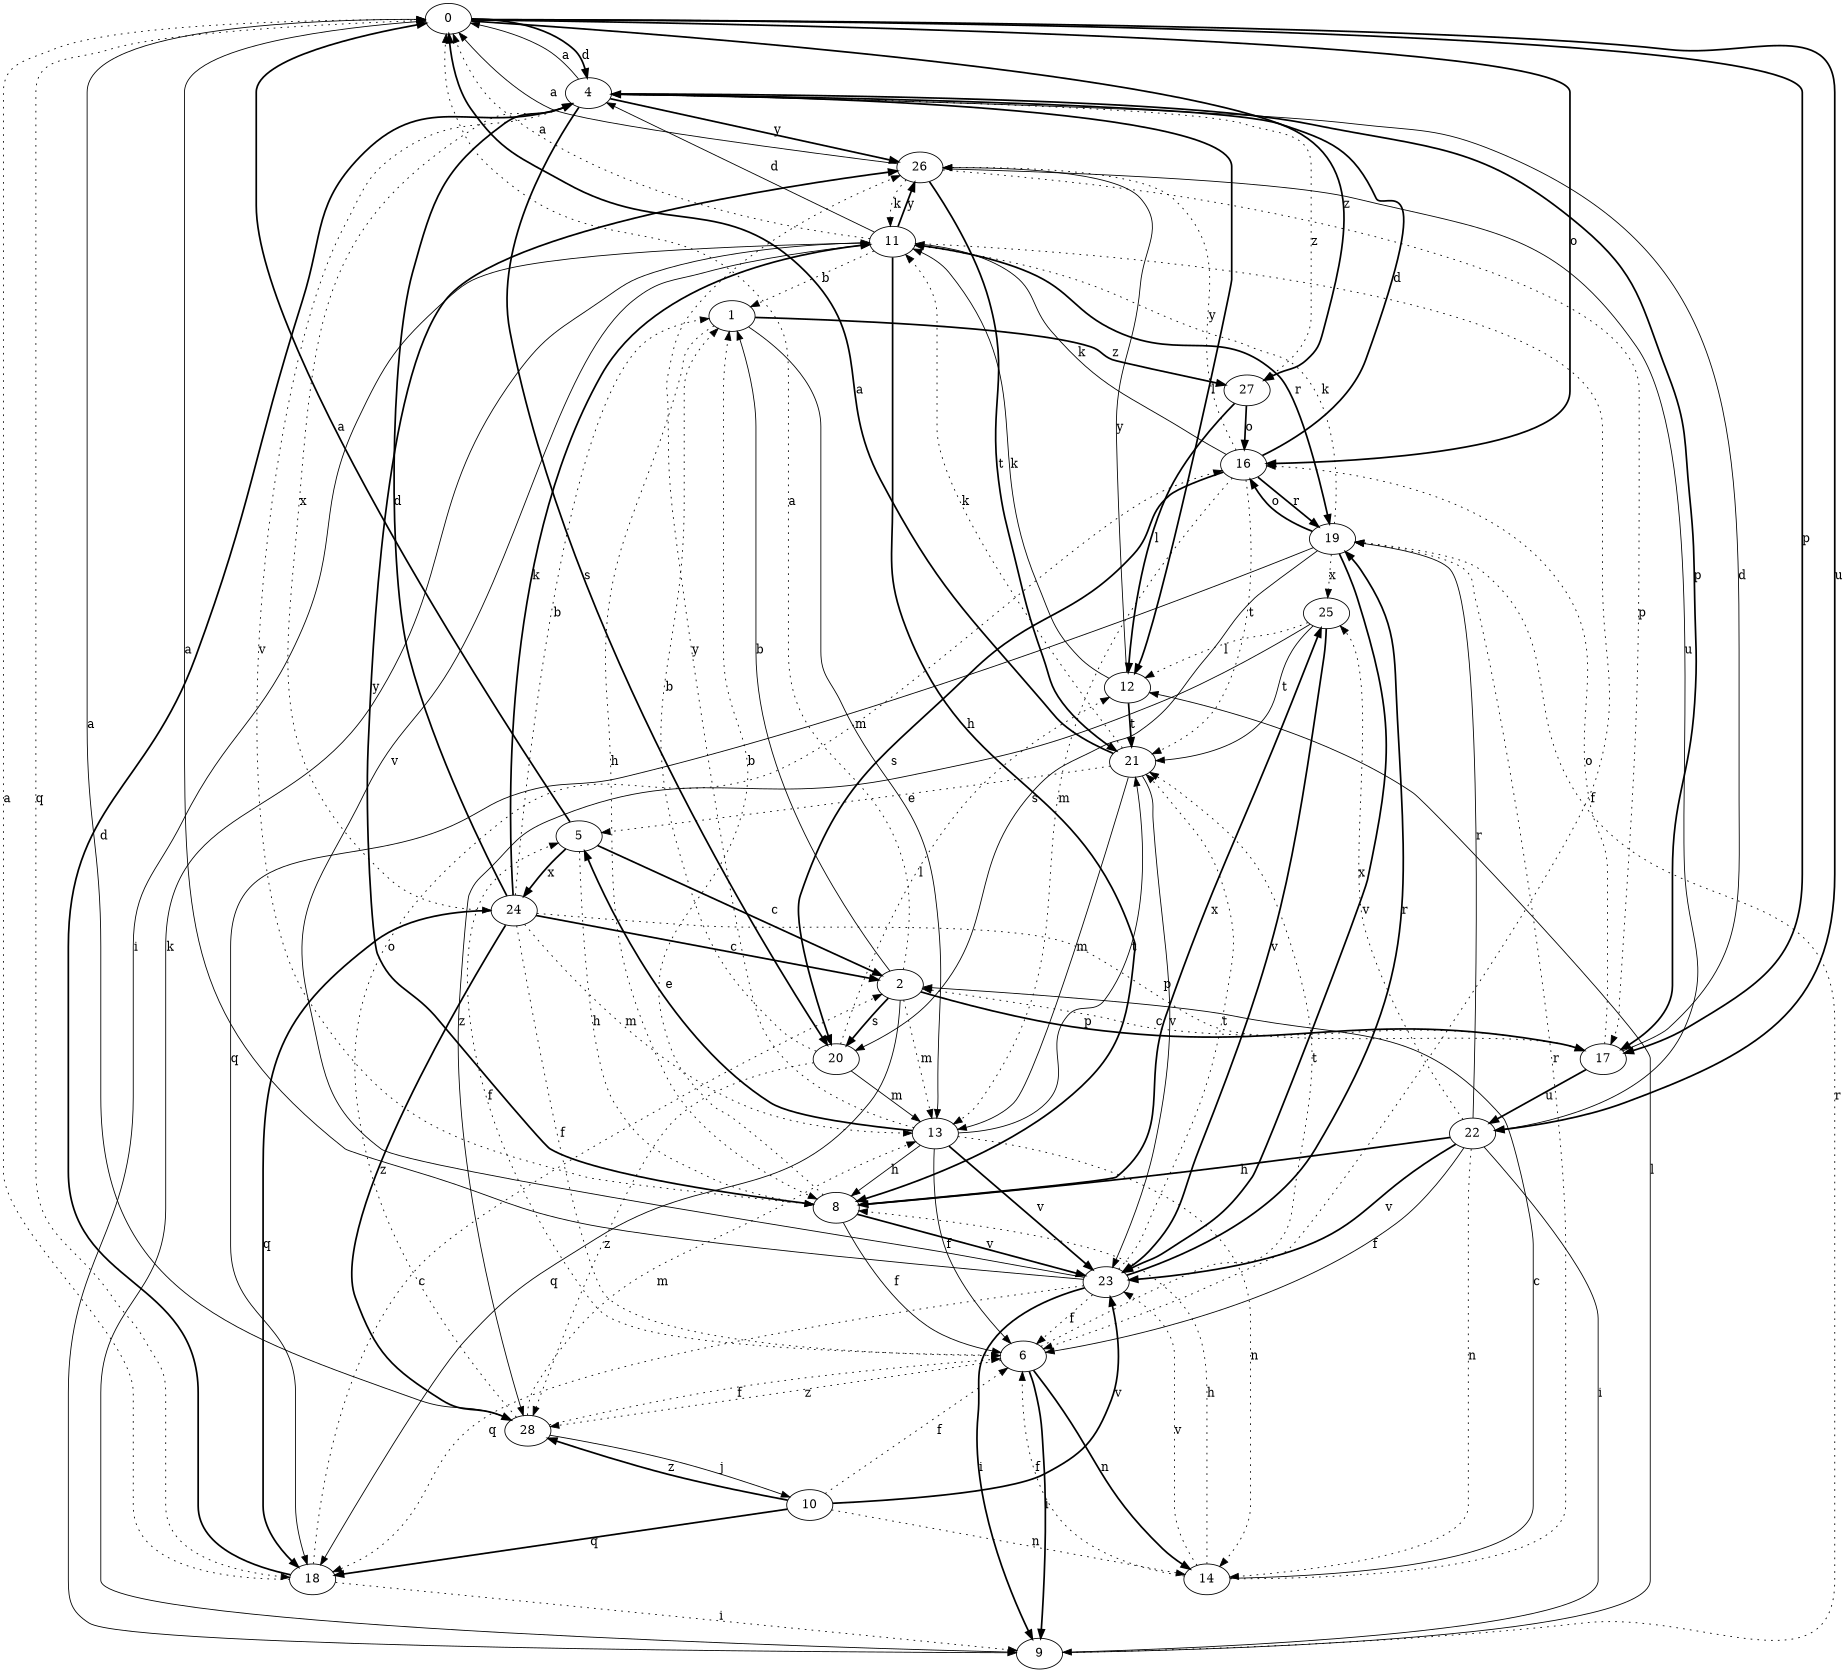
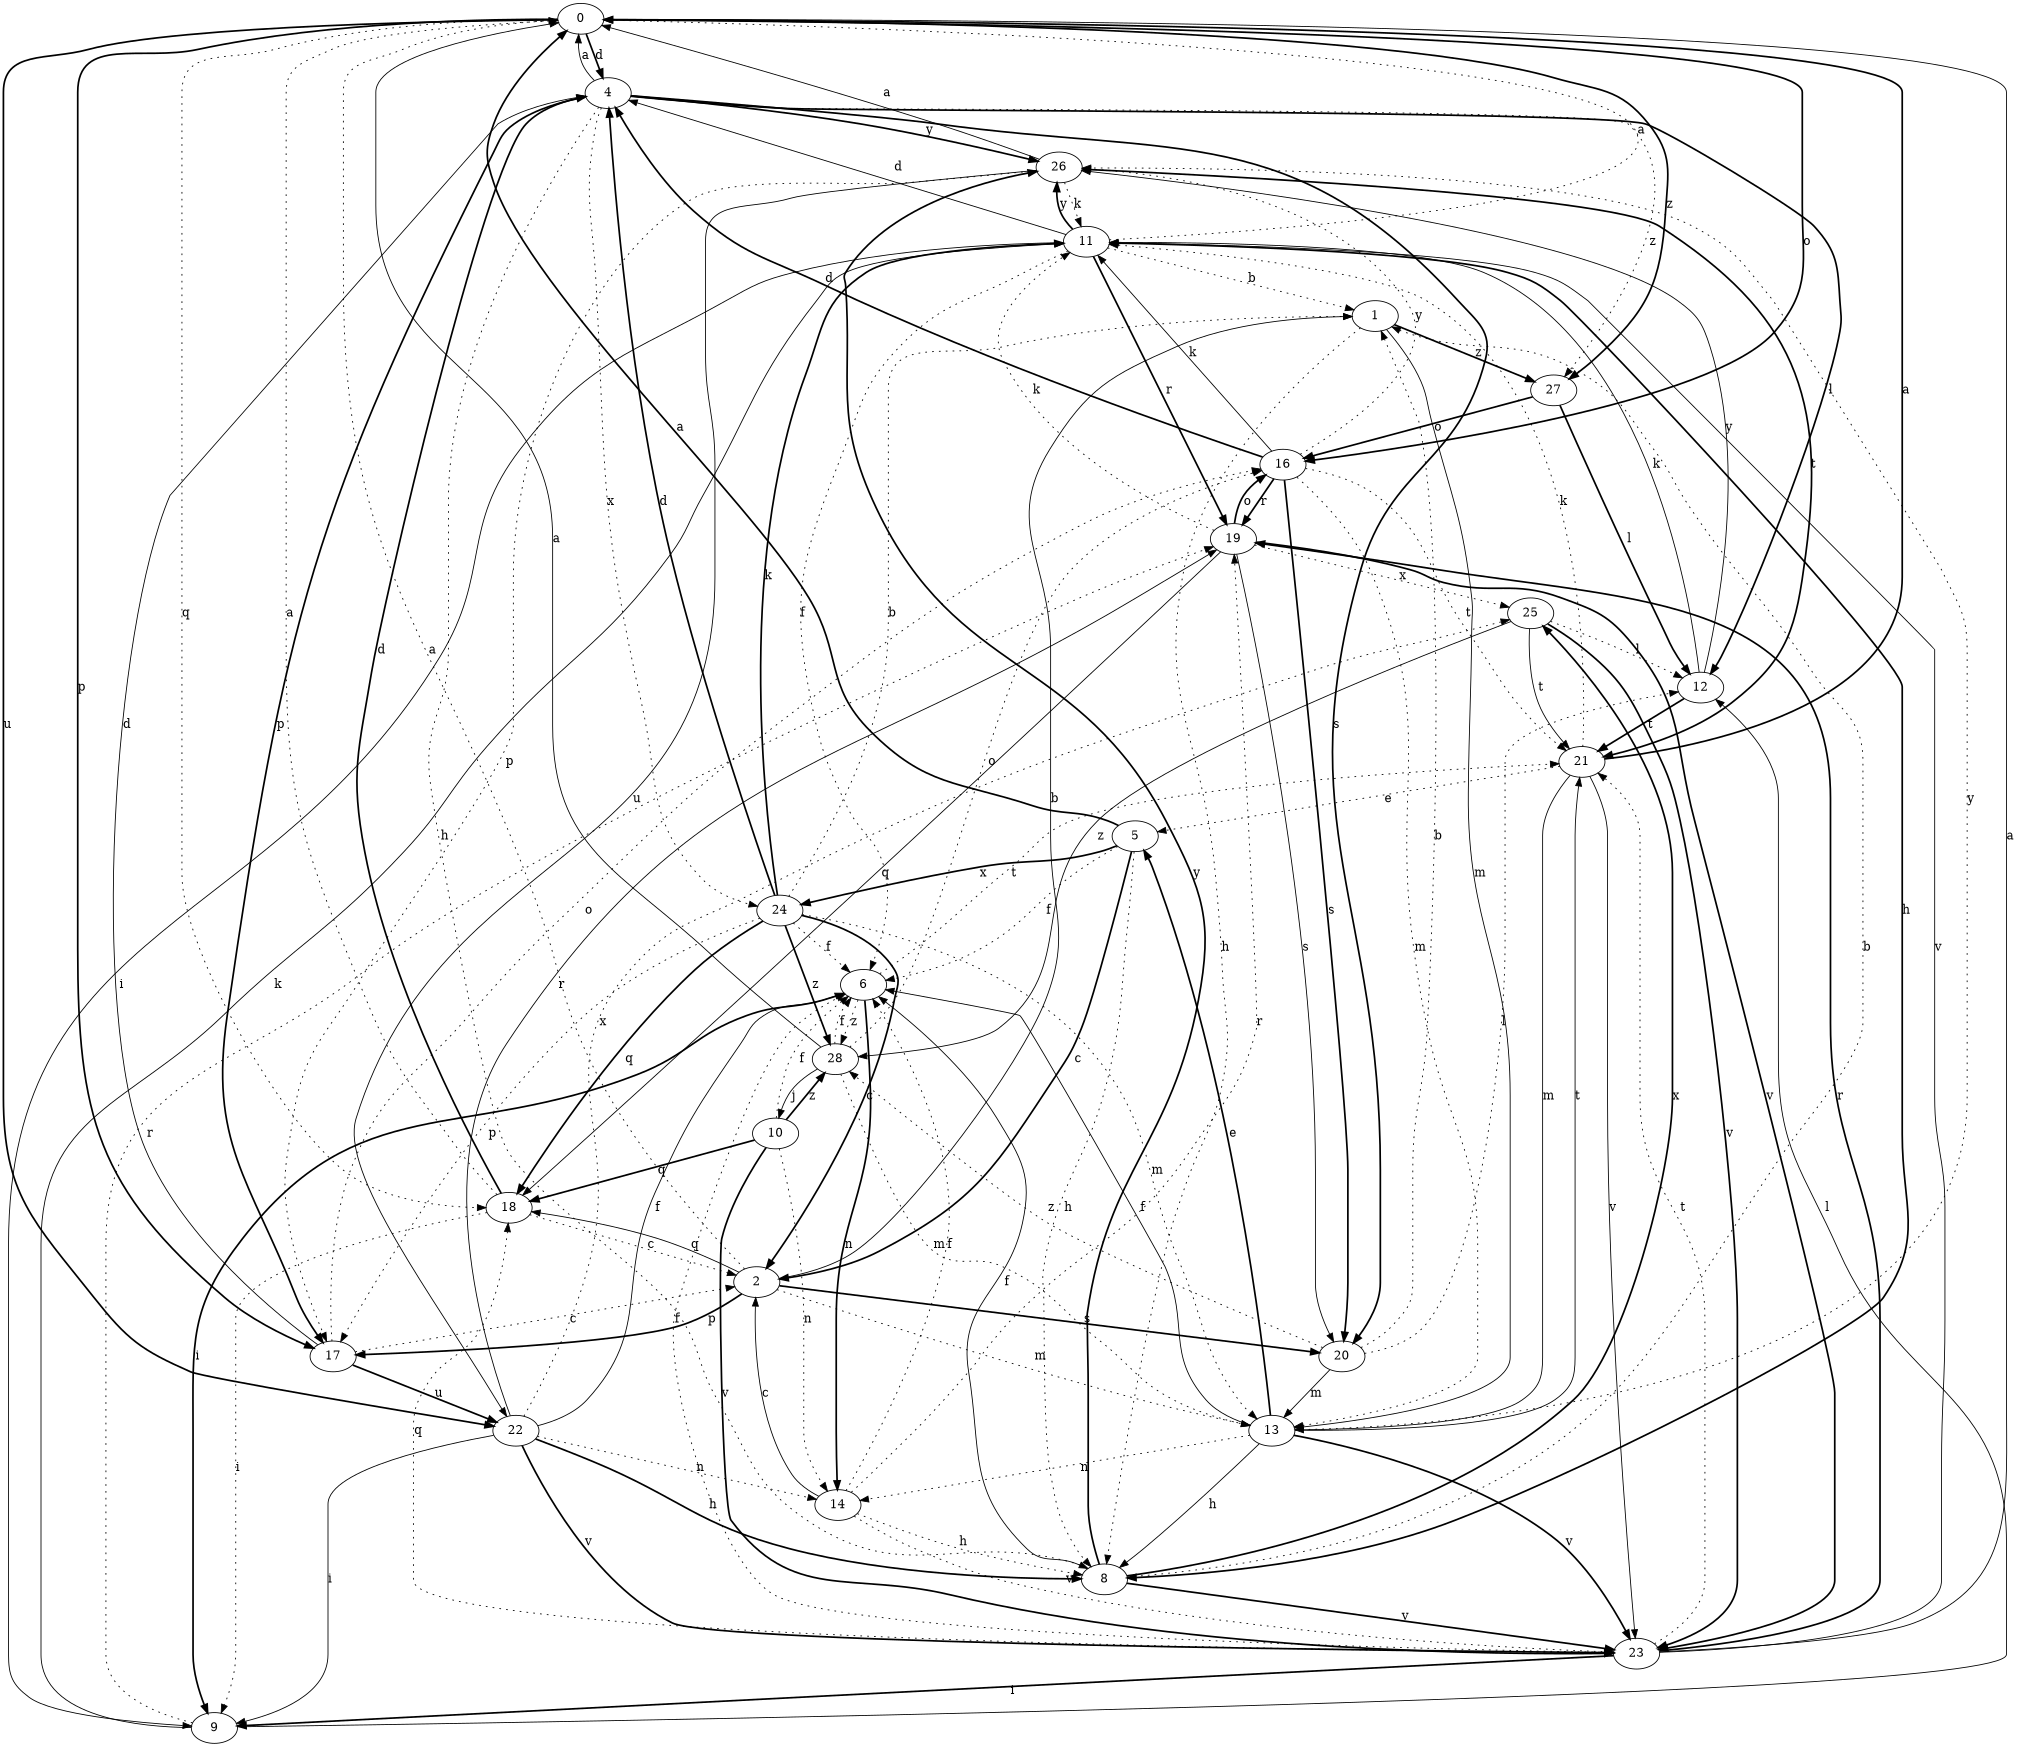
(263, 650) -> (445, 836)
(576, 1278) -> (1014, 926)
